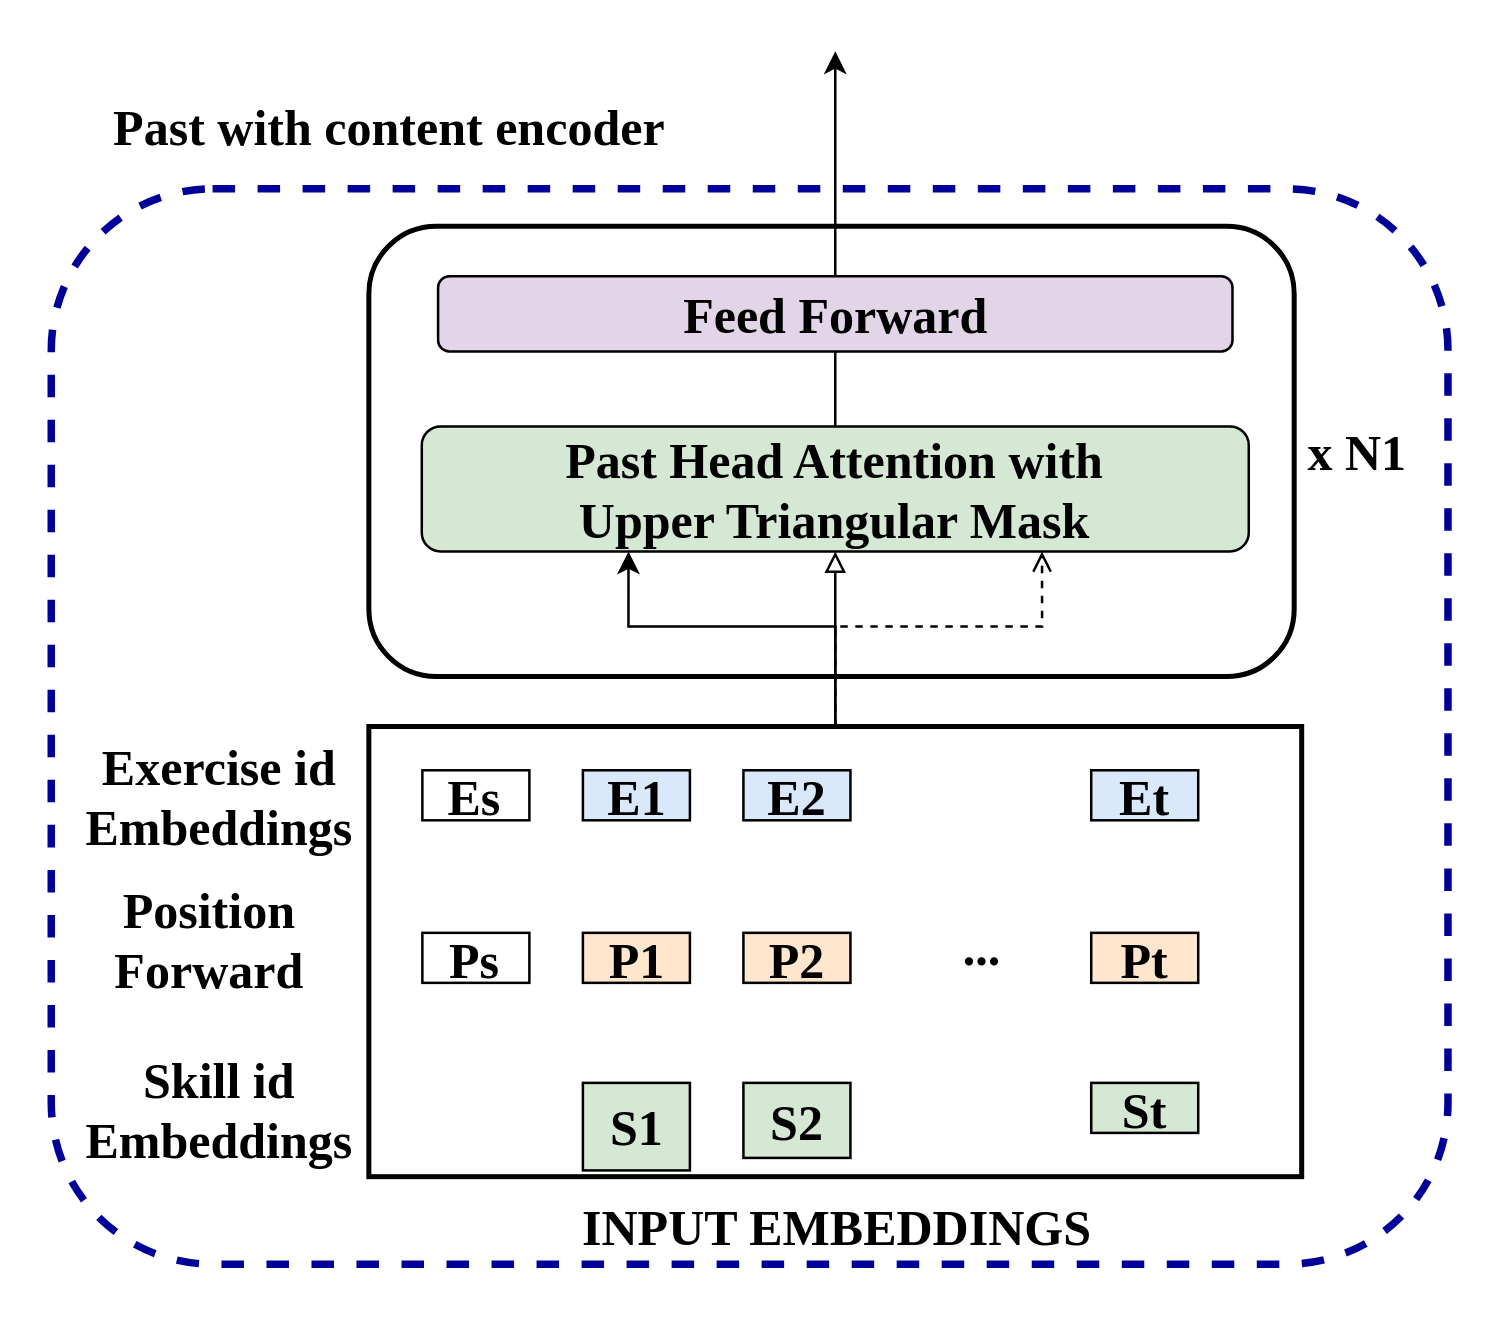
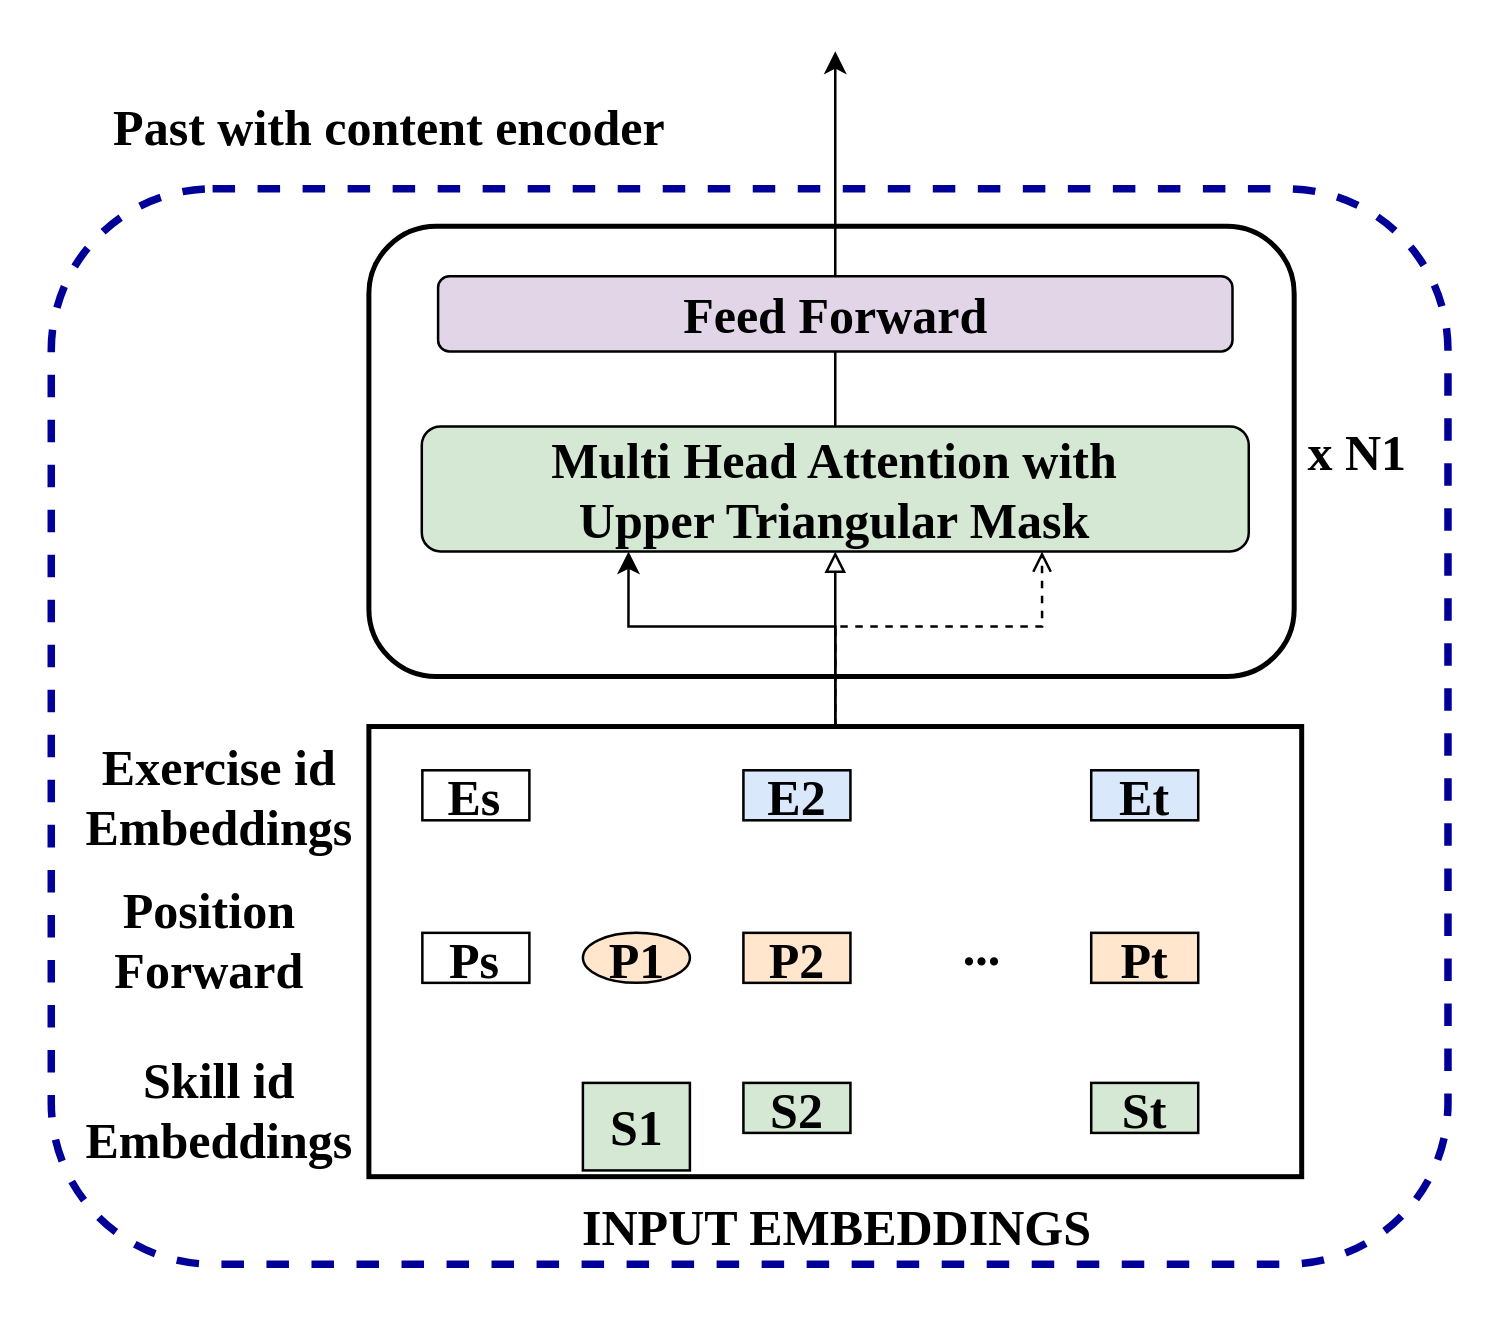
(835, 489) -> (835, 489)
(636, 795) -> none
(636, 958) -> (636, 958)
(797, 1120) -> (797, 1108)
